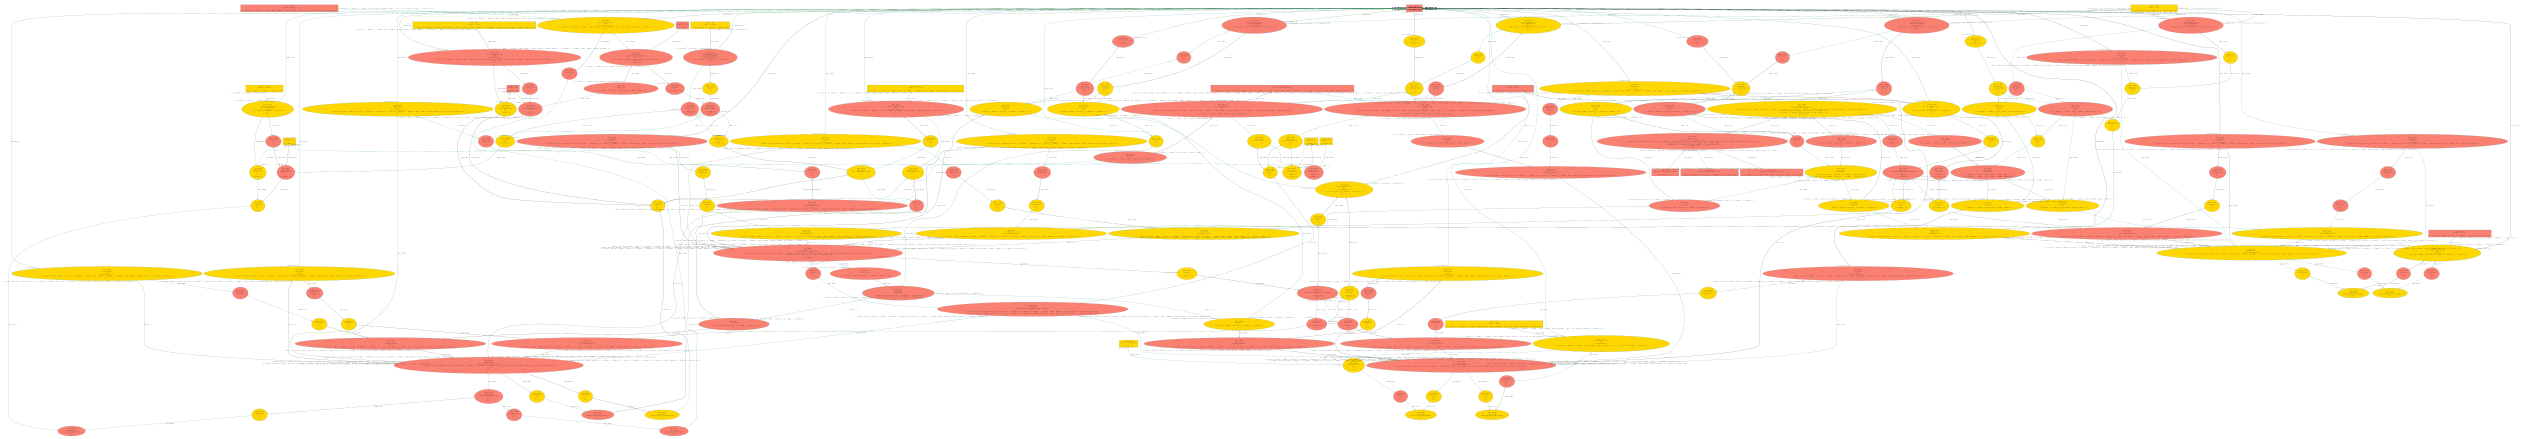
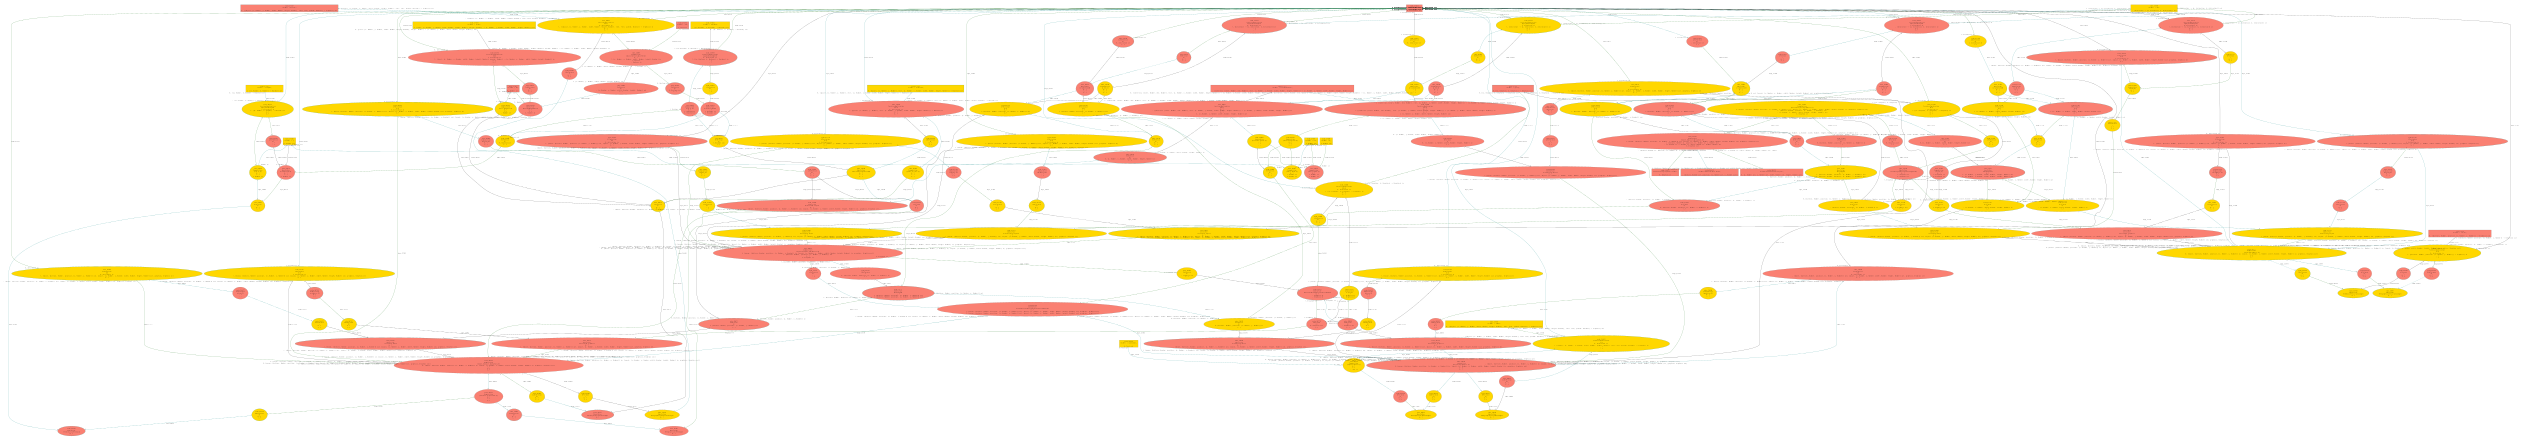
(915, 190) -> (857, 198)
